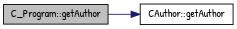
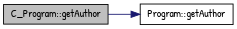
(187, 14) -> (187, 14)
